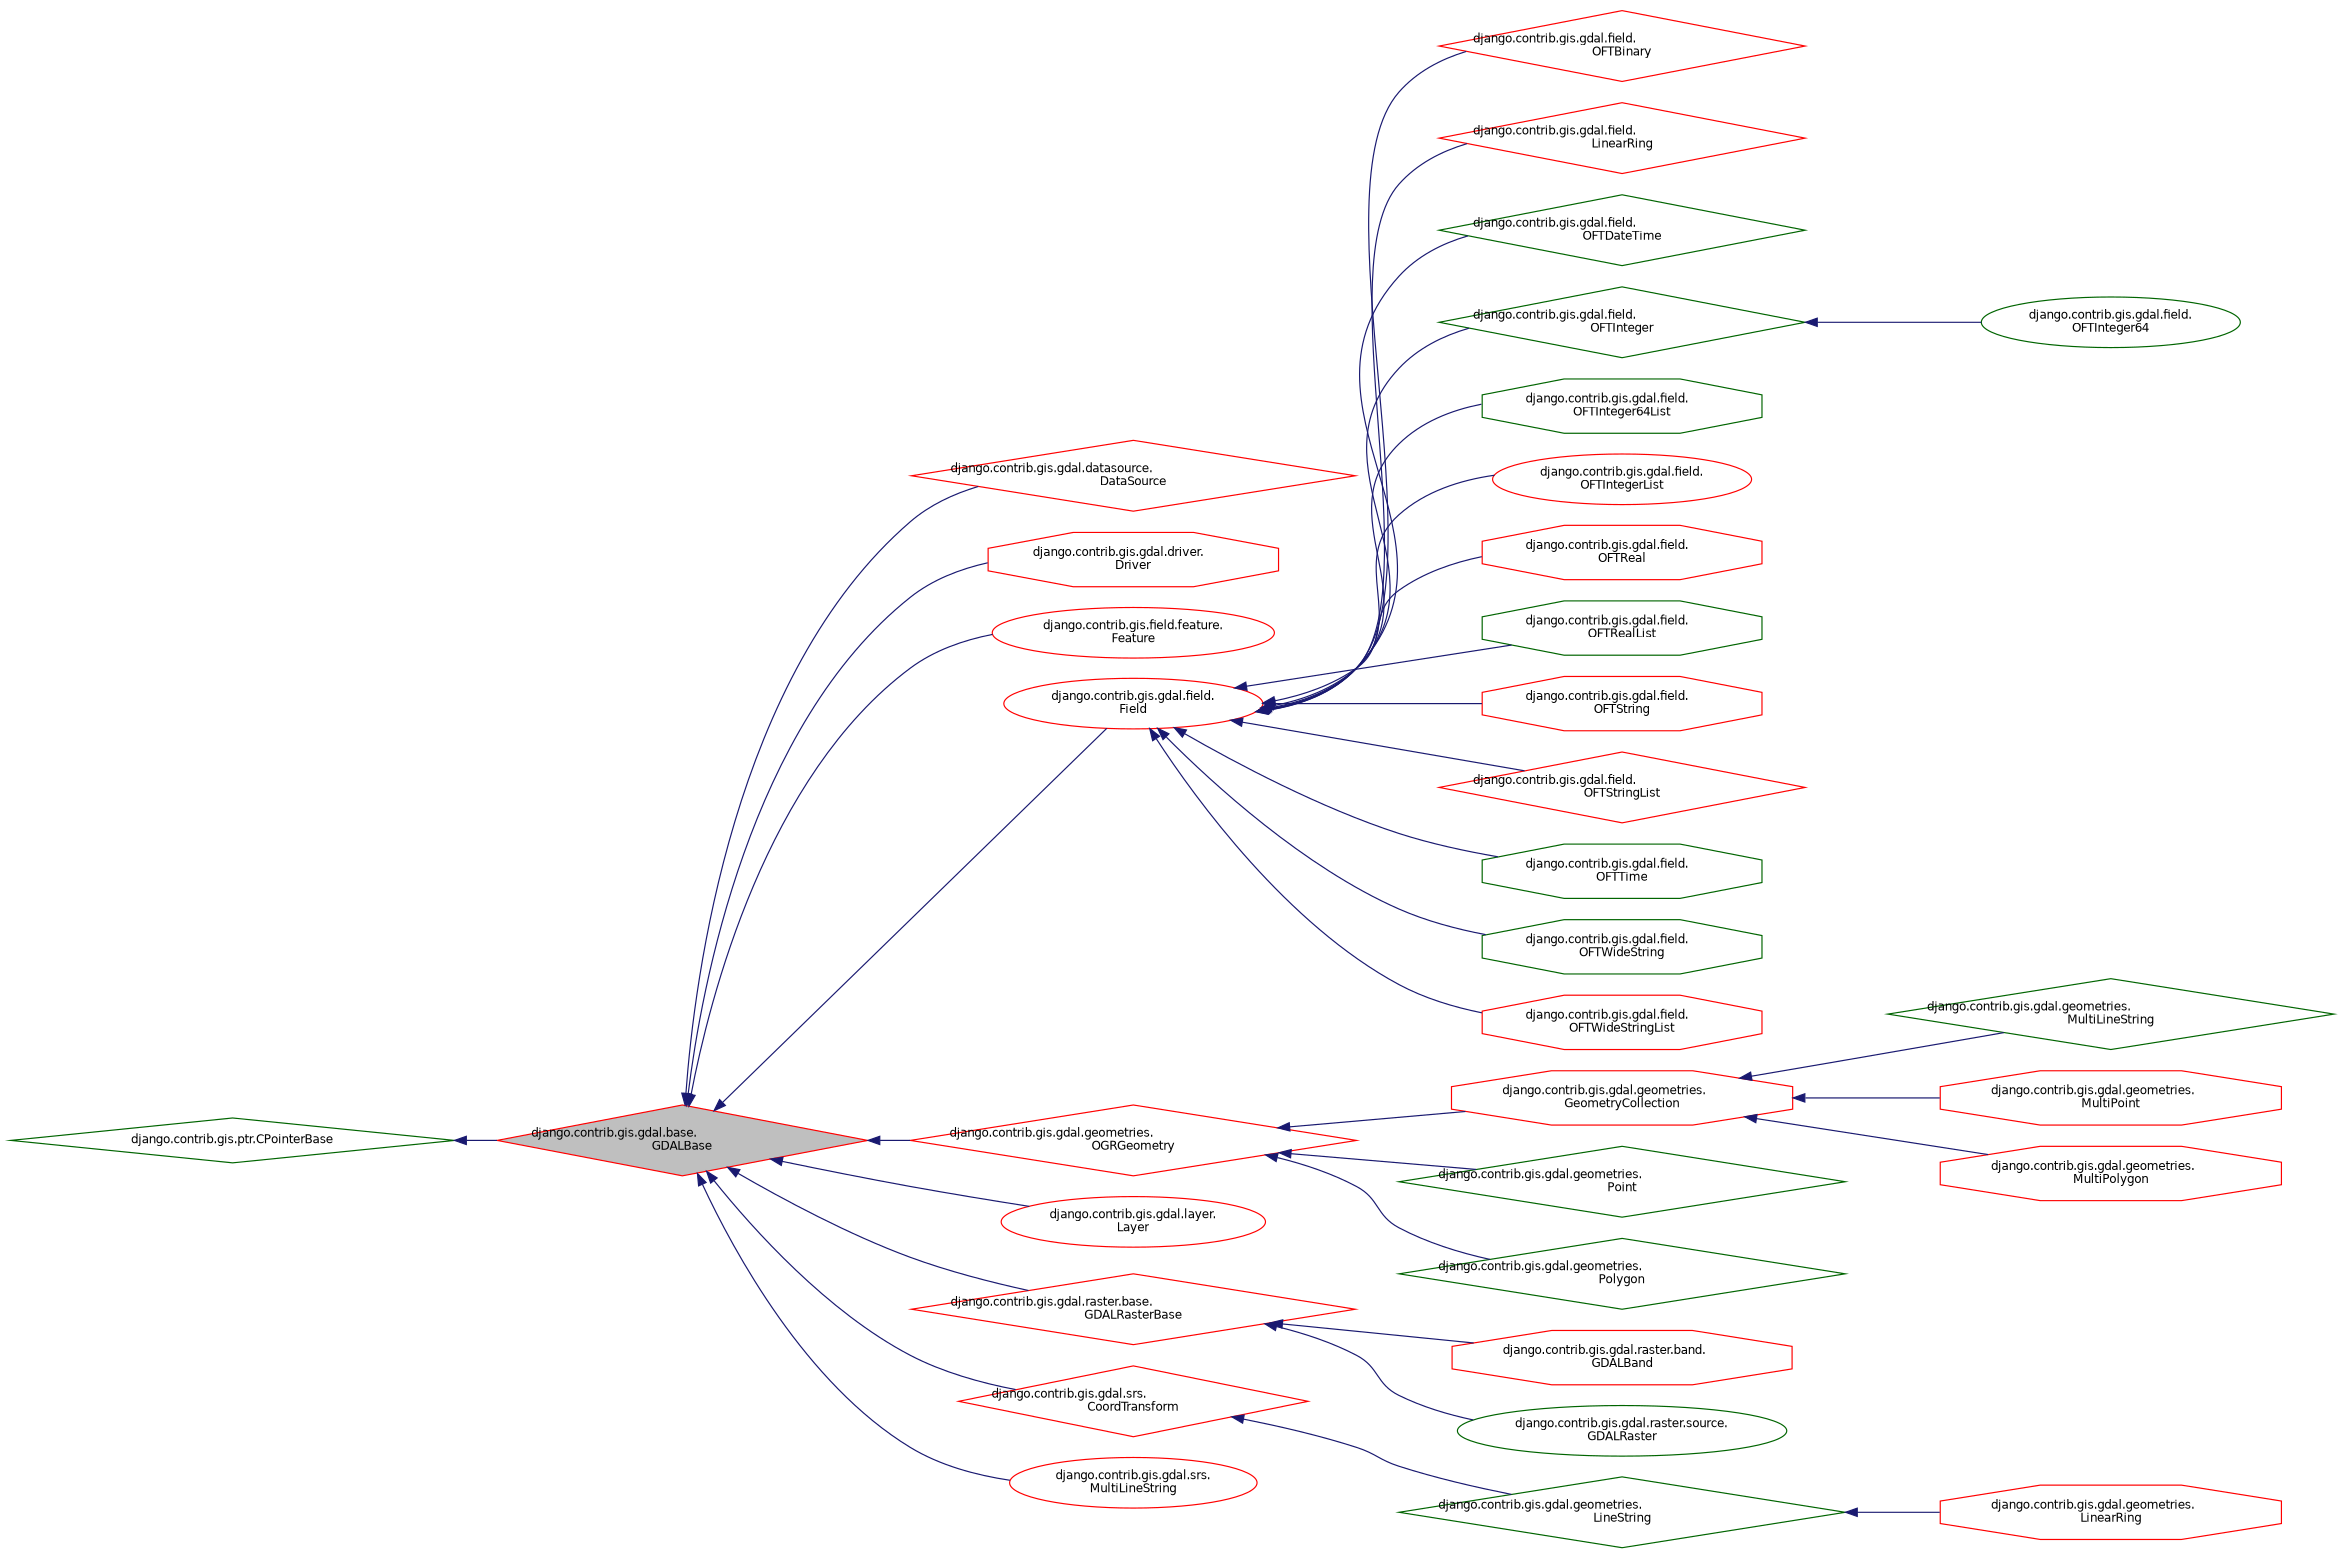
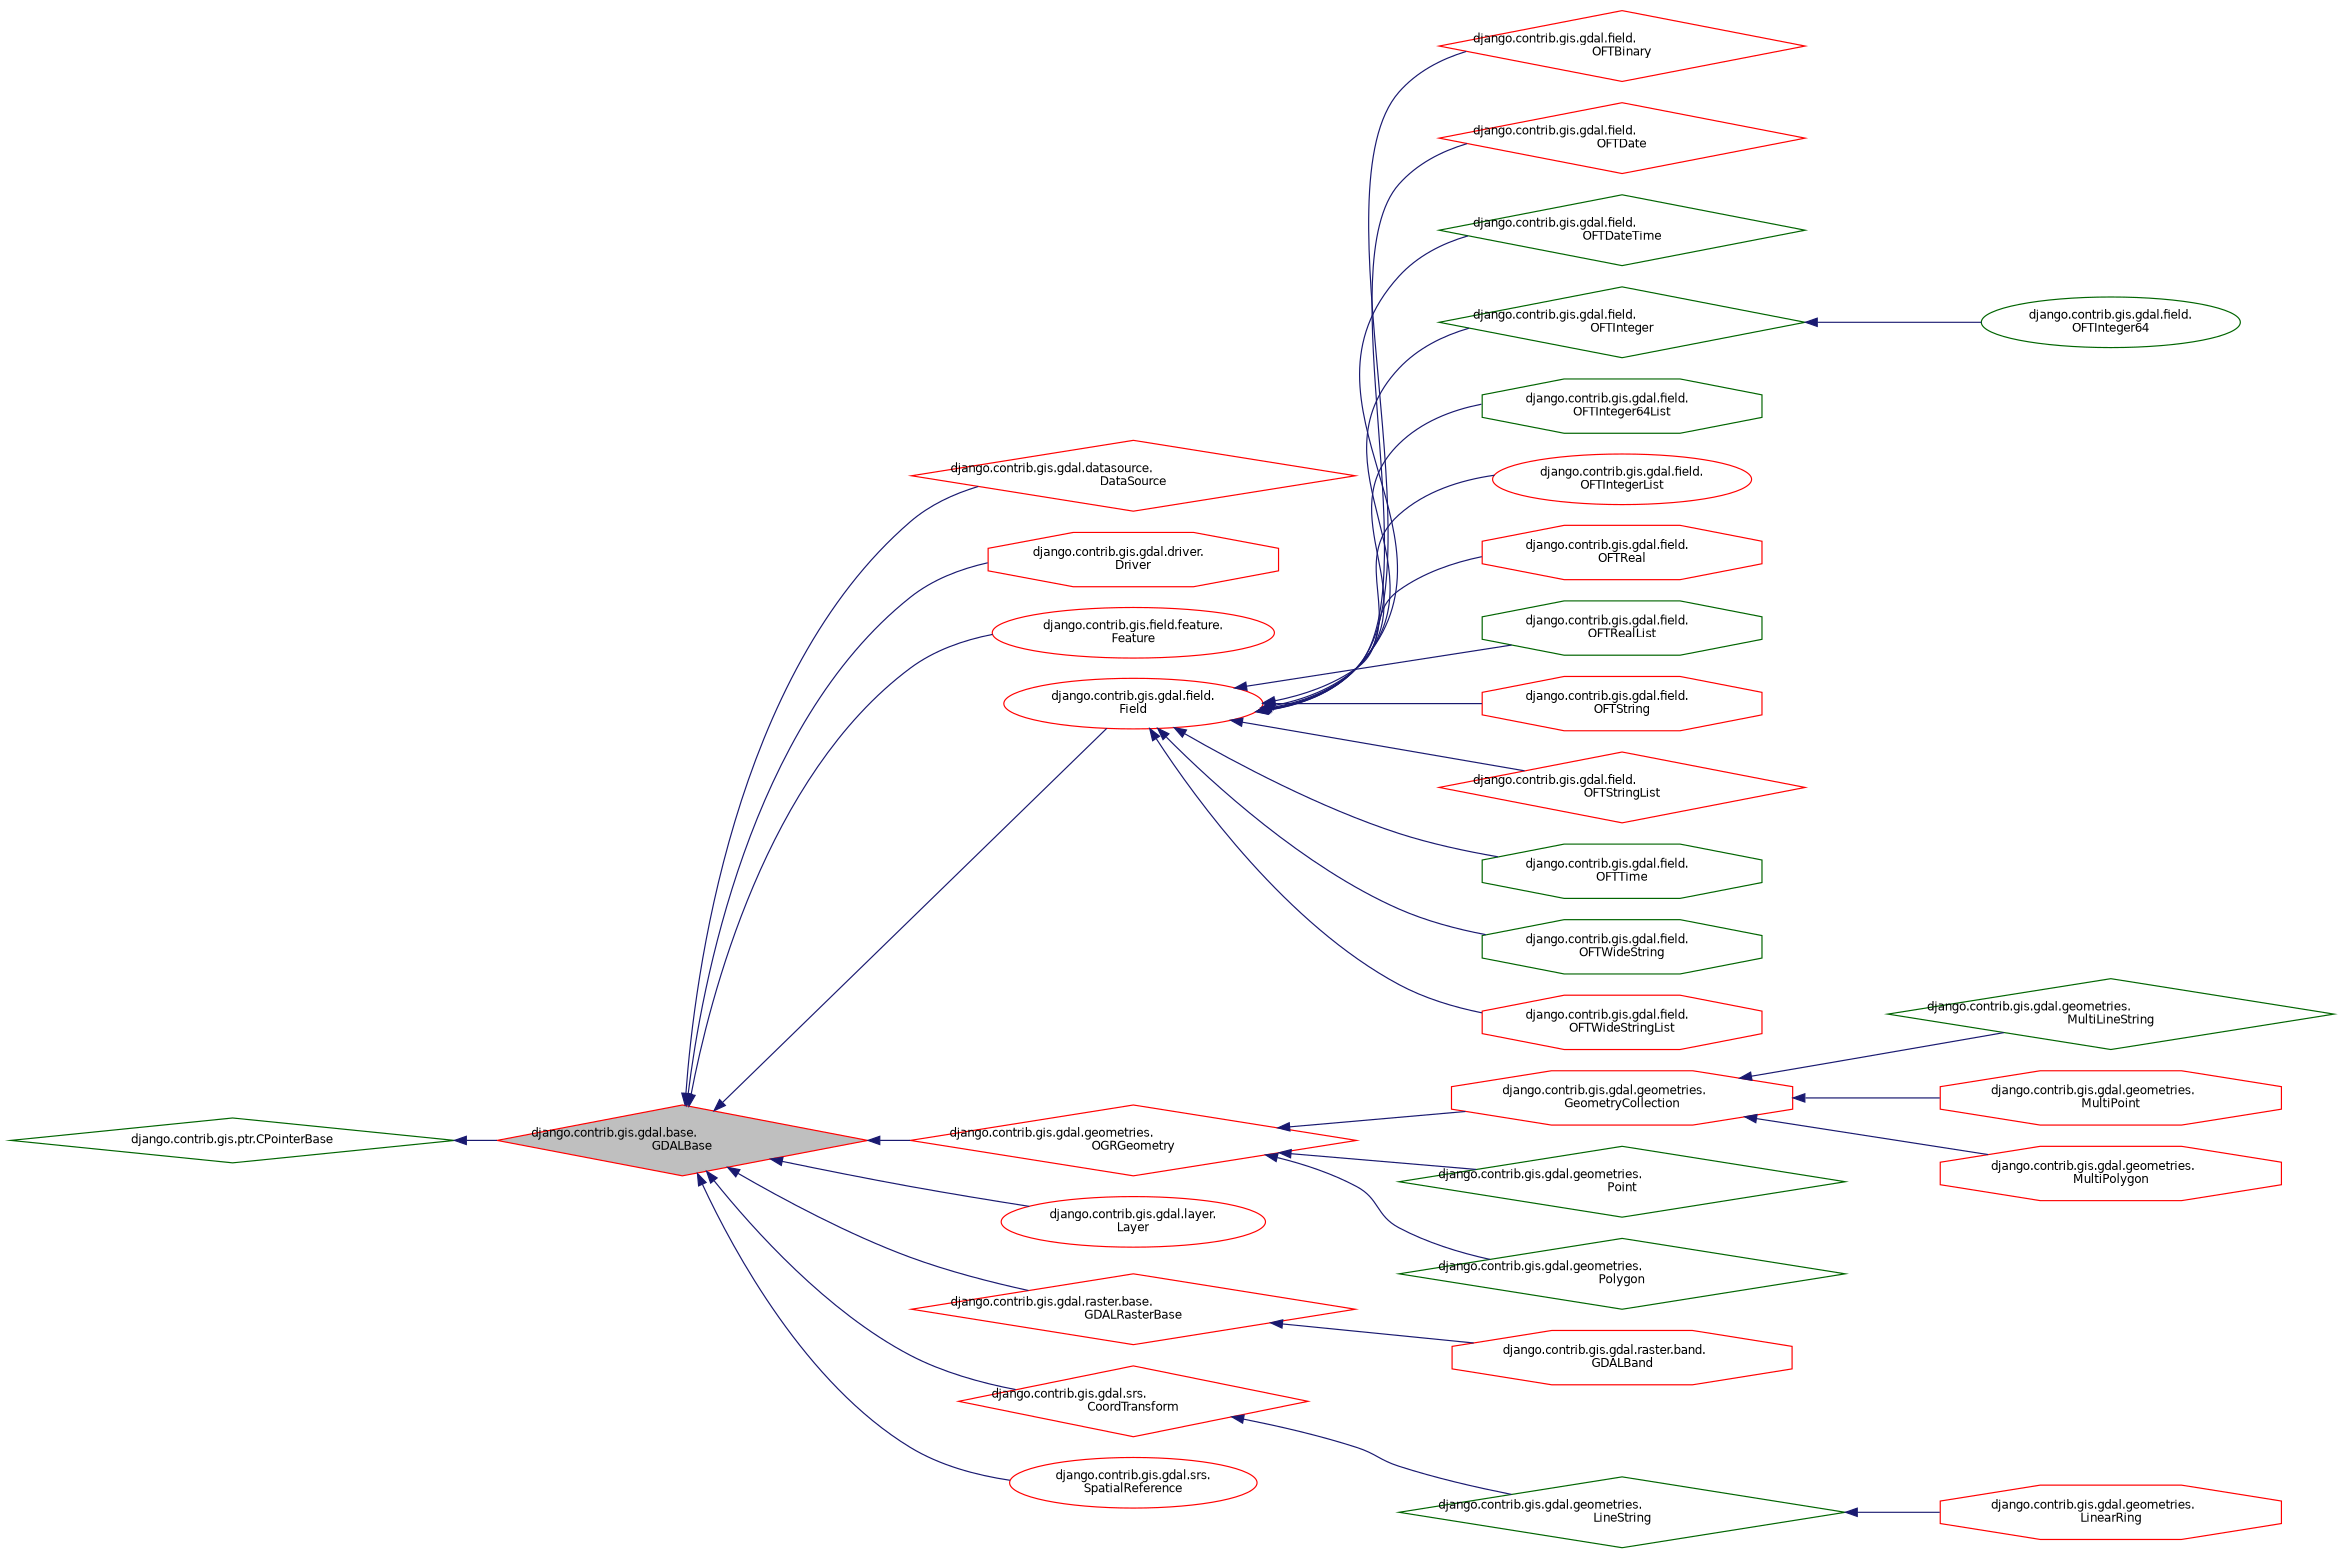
(1622, 138) -> (1622, 138)
(1622, 1431) -> none
(1133, 1483) -> (1133, 1483)
